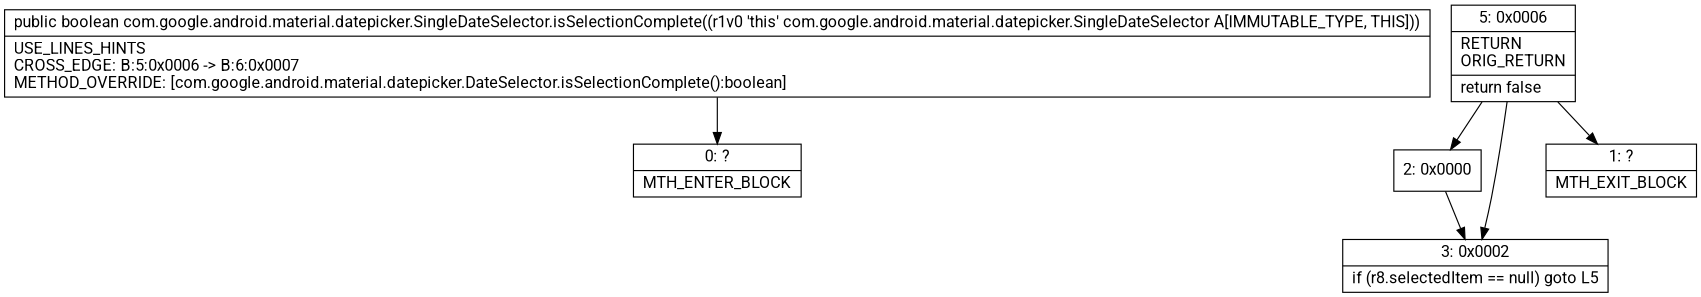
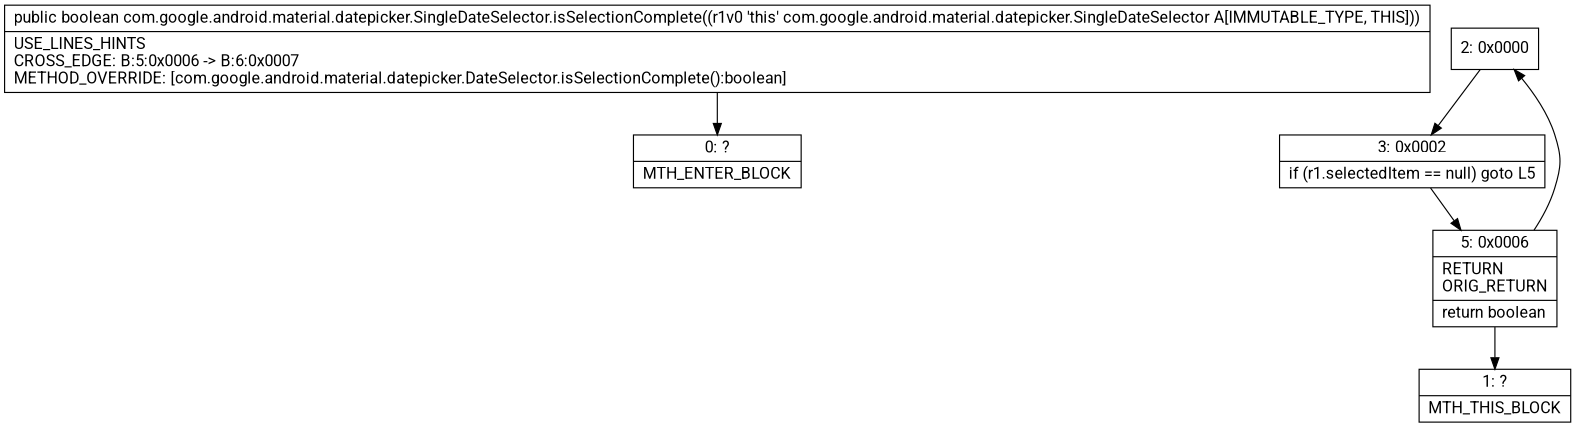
(1501, 88) -> (1494, 313)
(1497, 165) -> (1442, 204)
(1621, 183) -> (1495, 408)
(1475, 279) -> (1412, 174)
